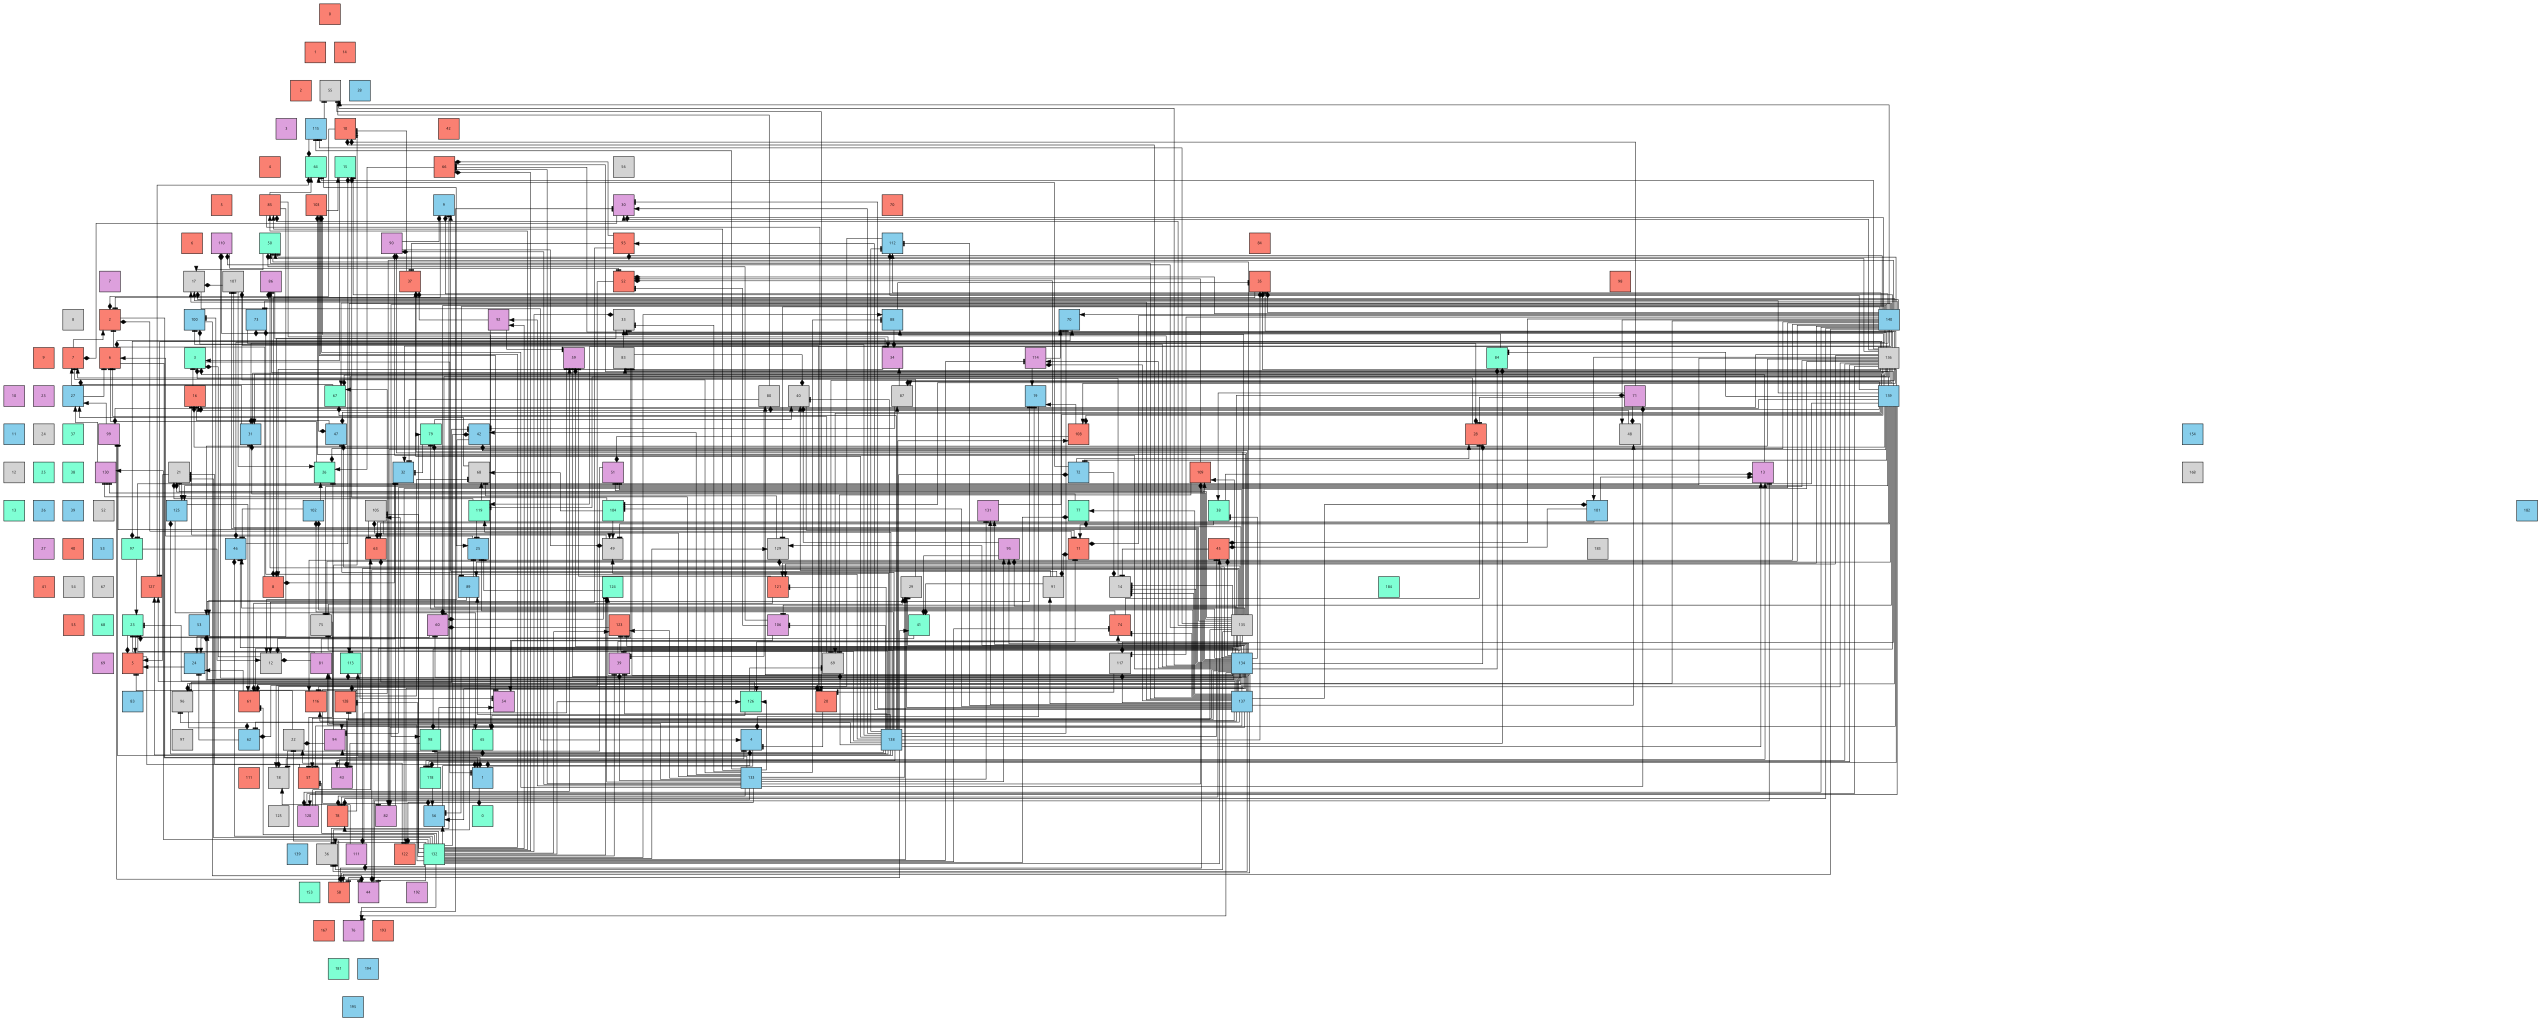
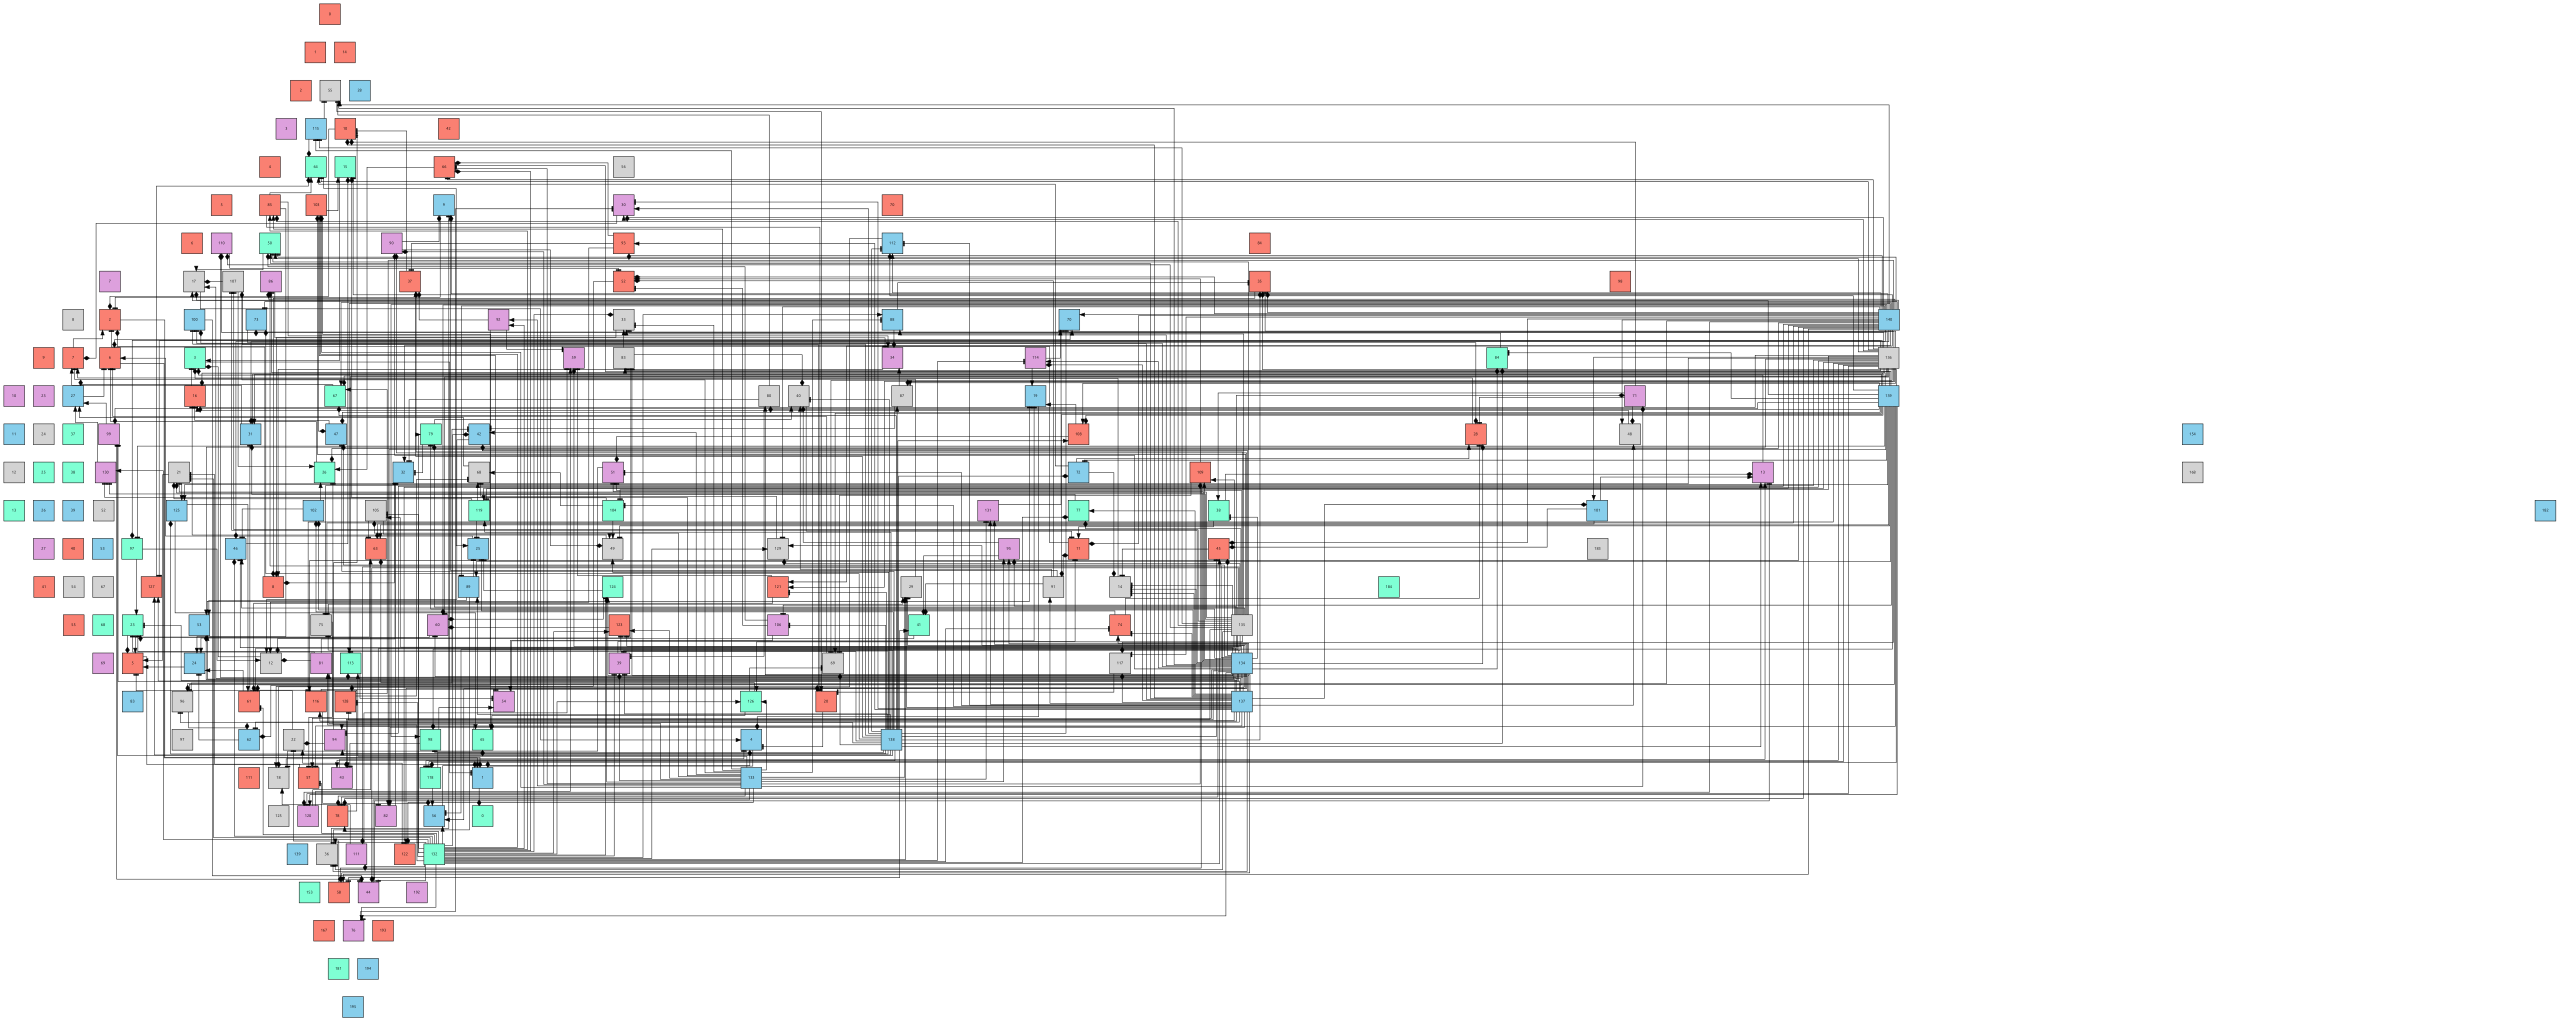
(572, 669) -> (962, 577)
